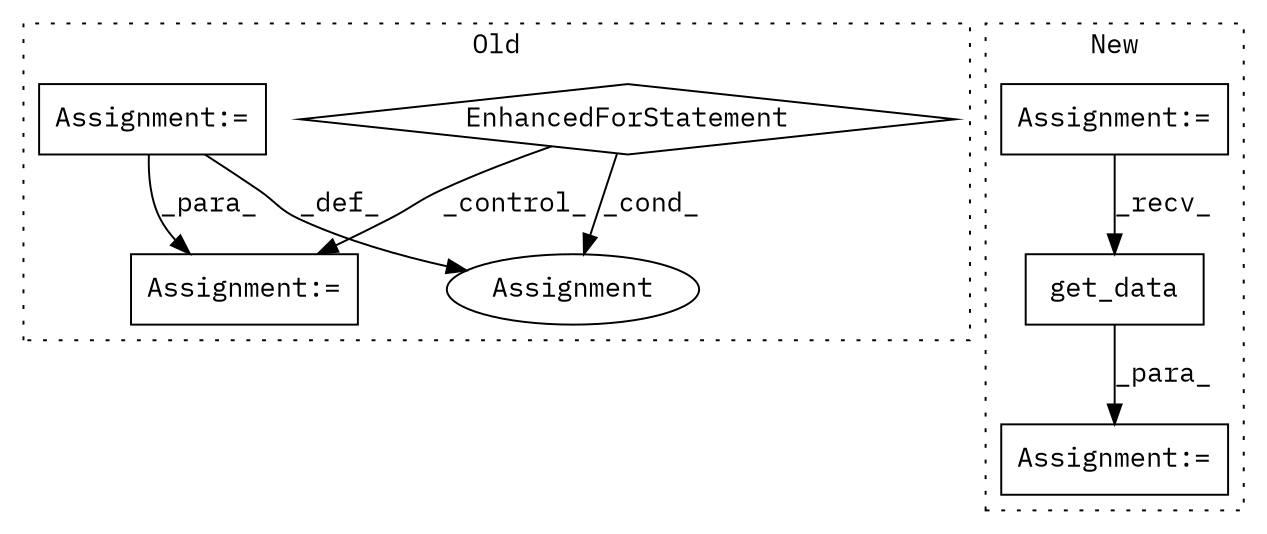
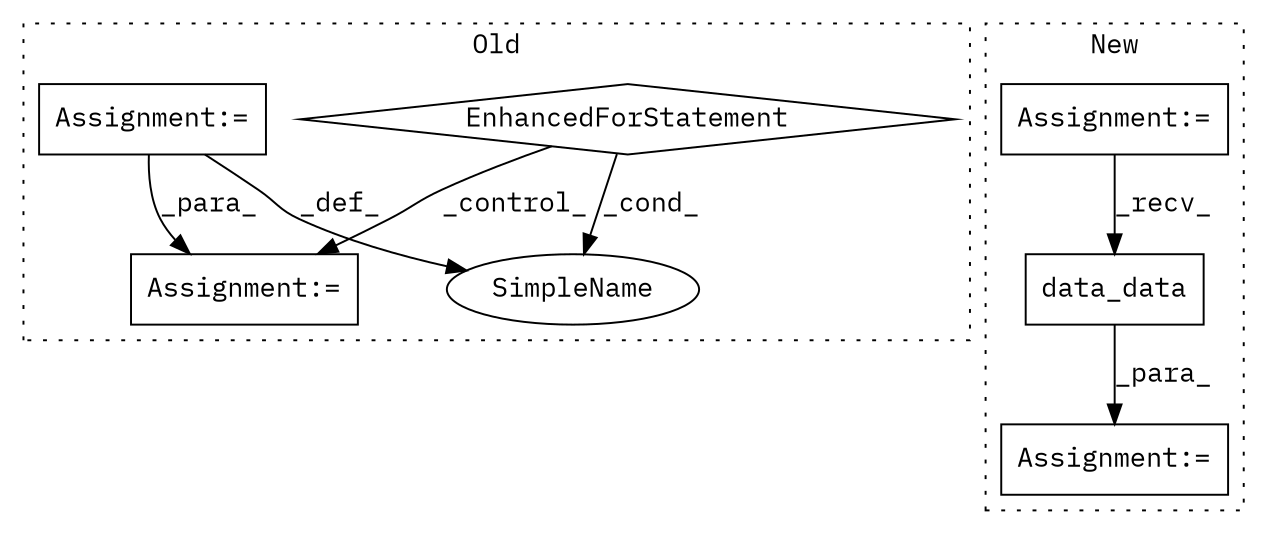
(573, 289) -> (573, 289)
(1115, 289) -> (1115, 289)
